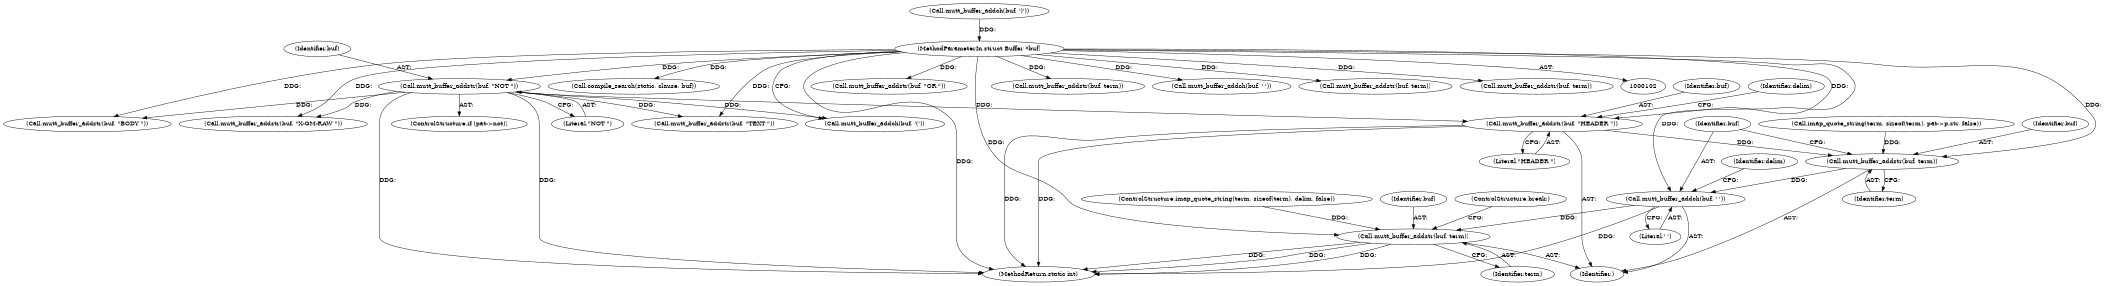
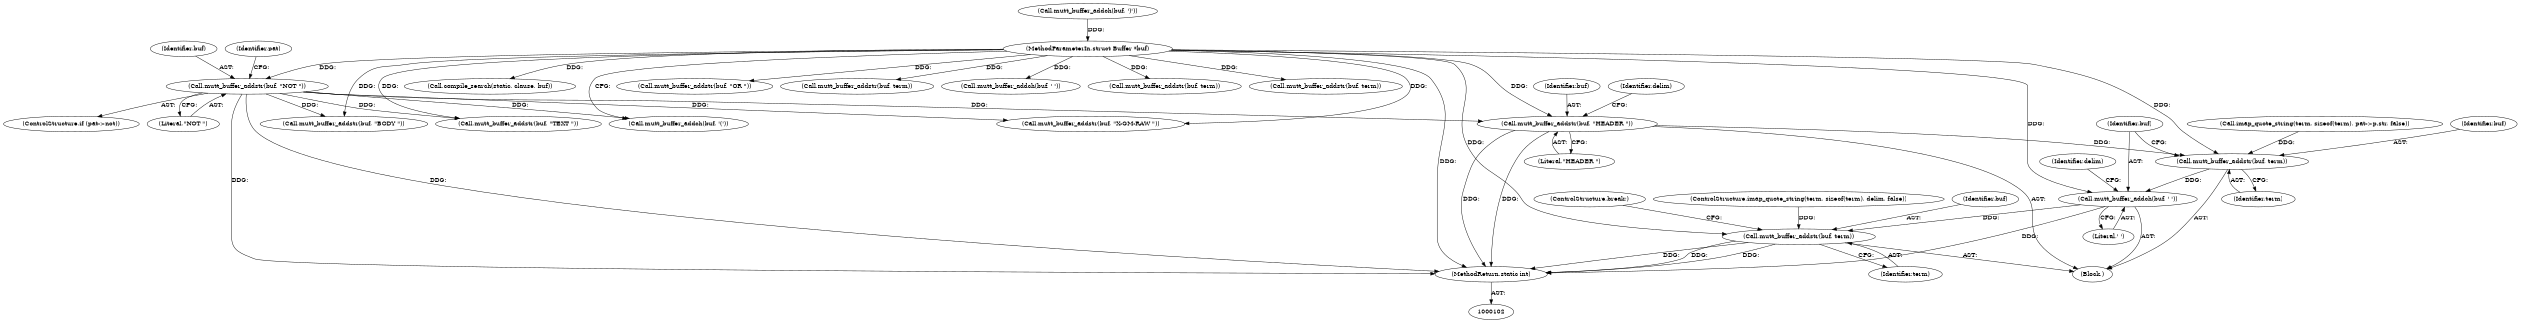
none -> (258, 49)
(1343, 59) -> (1491, 291)
(1597, 274) -> (2092, 274)
